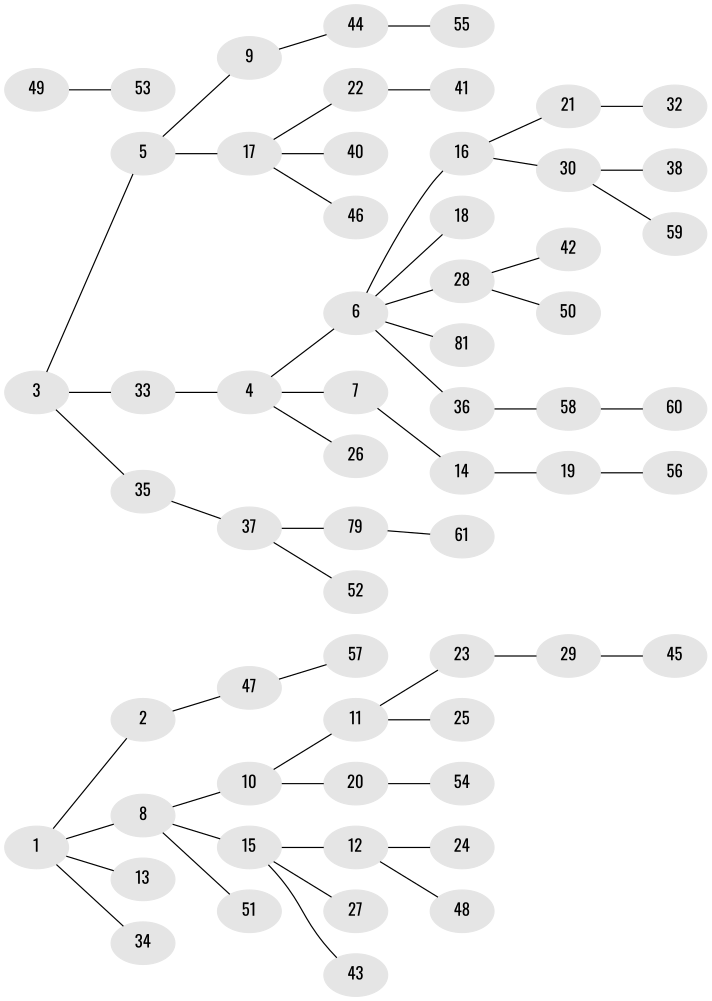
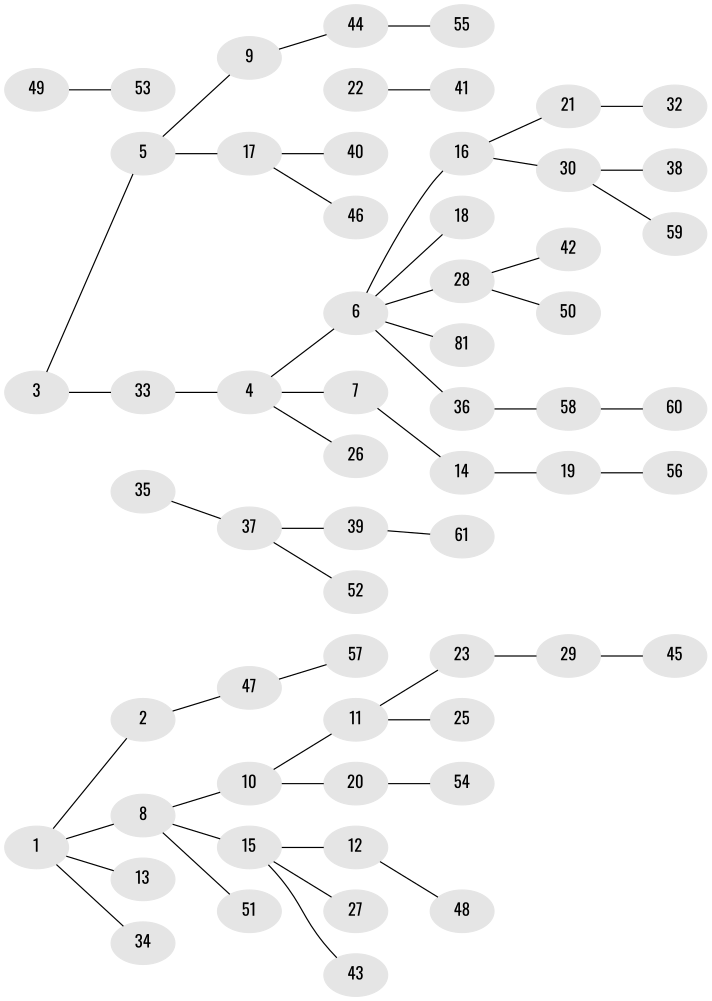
(303, 122) -> none
(90, 442) -> none
(356, 528) -> (356, 528)
(462, 847) -> none
